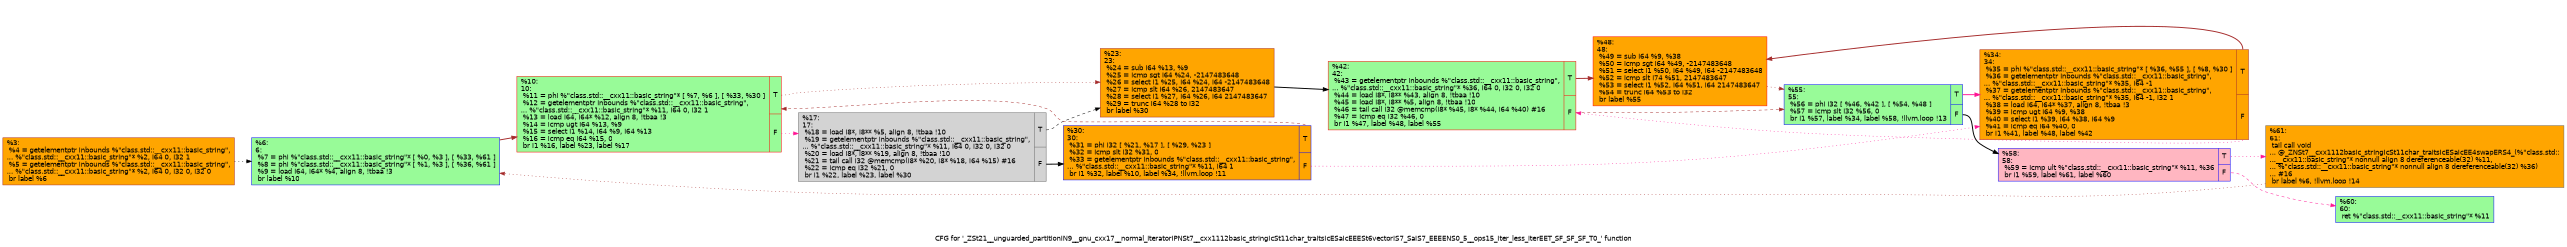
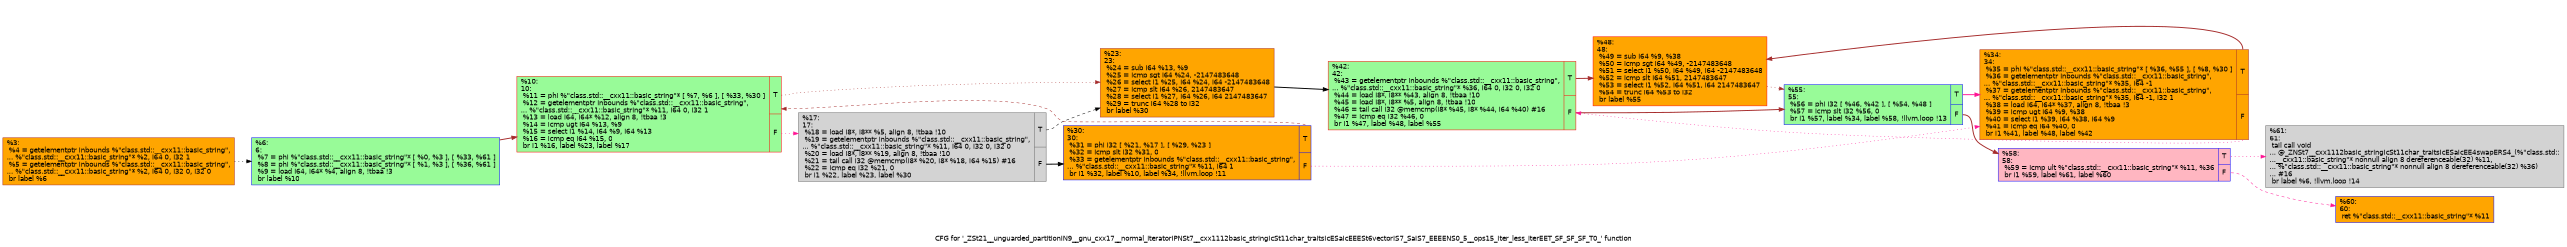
(1662, 78) -> (1662, 78)
(1678, 112) -> (1678, 112)
(1974, 135) -> (1974, 135)
(2415, 157) -> (2415, 157)
(1385, 195) -> none
(2415, 209) -> (2415, 209)
